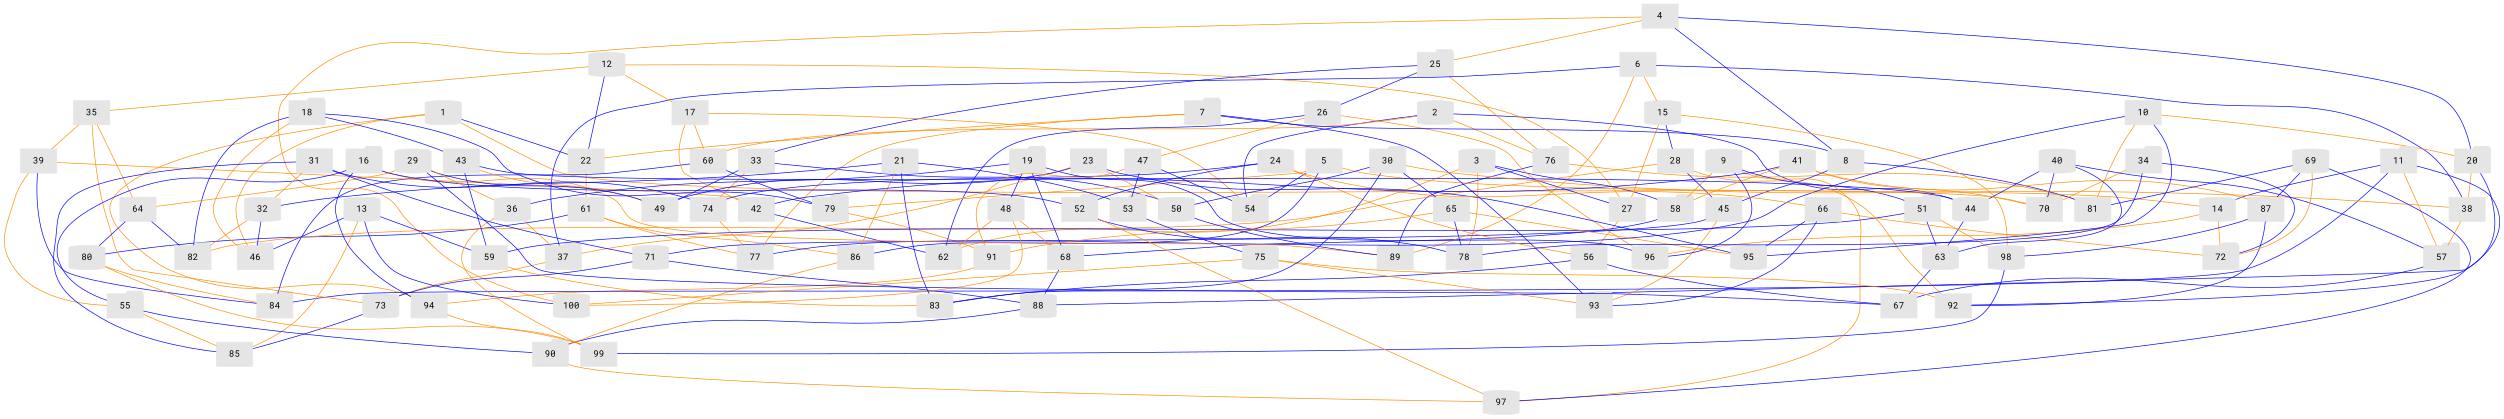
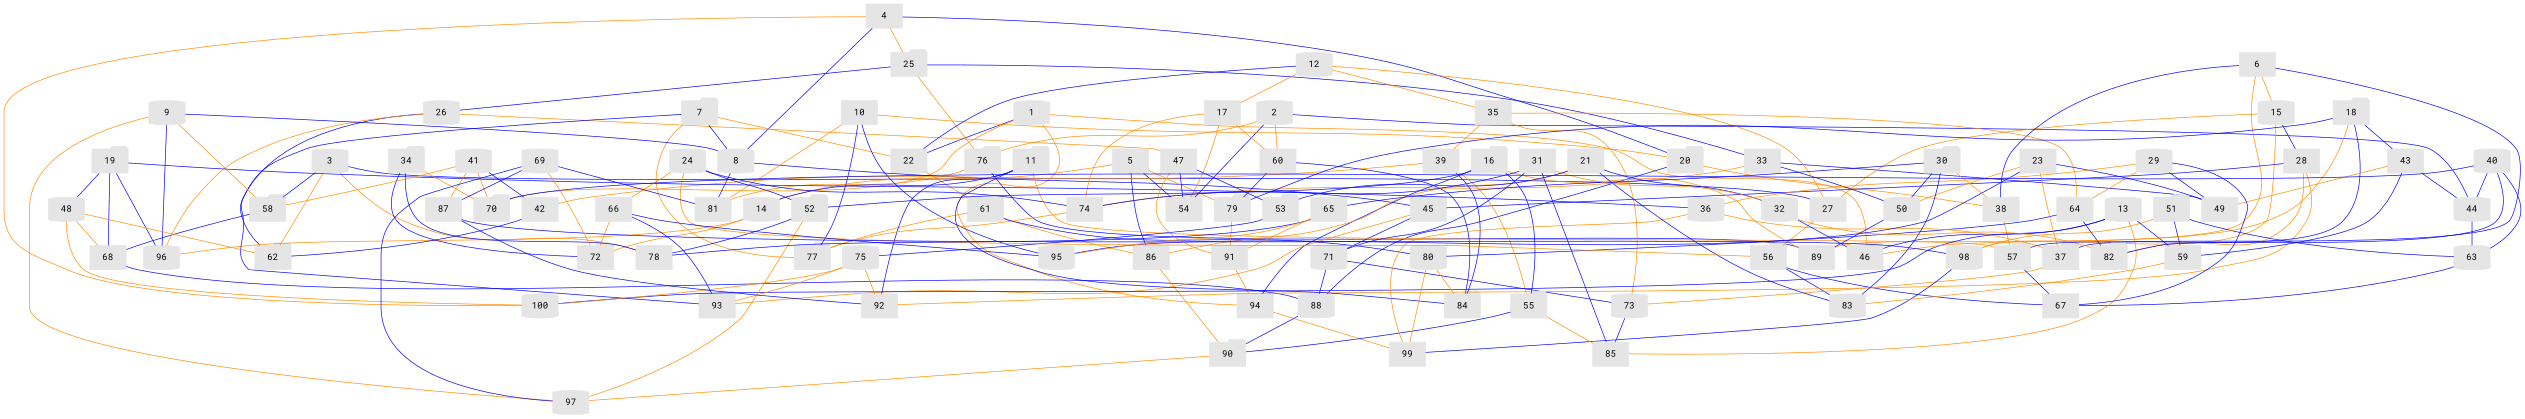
(686, 174) -> (1117, 140)
(1823, 185) -> (439, 127)
